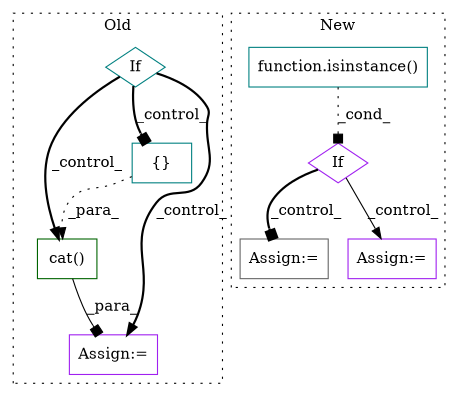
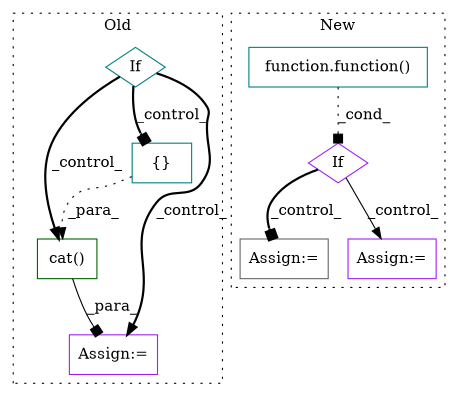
(338, 67) -> (338, 67)
